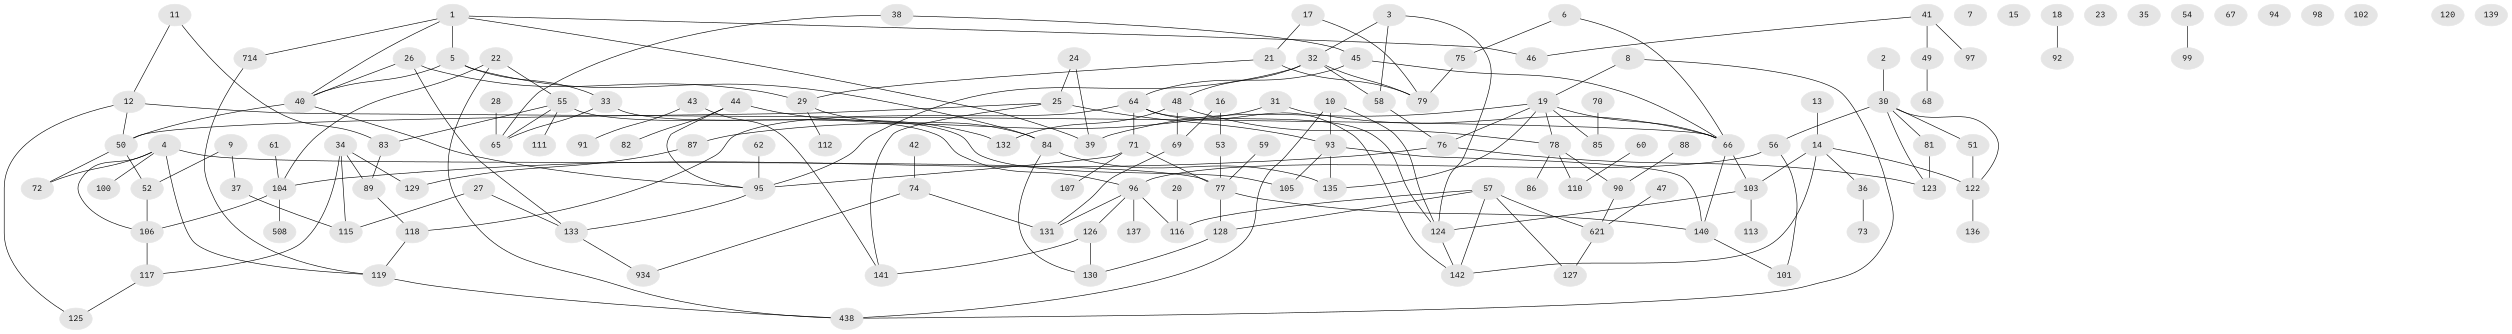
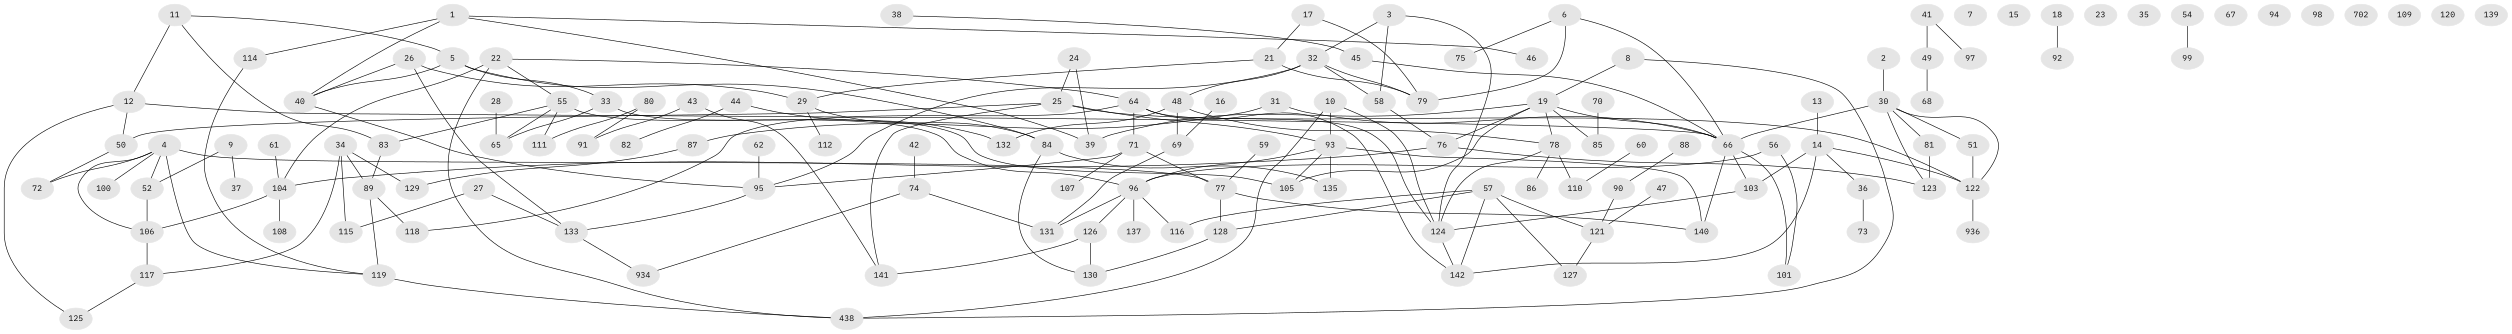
(2361, 15) -> (2361, 15)
none -> (2404, 15)
(1729, 34) -> none
(453, 37) -> (317, 25)
(677, 39) -> none
(250, 58) -> (250, 58)
(1270, 80) -> (816, 69)
(1442, 80) -> (1520, 84)
none -> (649, 102)
(208, 117) -> none
none -> (1454, 118)
(1828, 122) -> (1805, 121)
(1221, 145) -> none
(671, 156) -> none
none -> (1230, 164)
(136, 170) -> (156, 167)
(1445, 171) -> (1424, 170)
(1593, 171) -> (1476, 171)
(1177, 189) -> none
(290, 212) -> none
(280, 232) -> (280, 232)
(1597, 232) -> (1597, 232)
(1751, 232) -> none
(1973, 232) -> (1973, 232)
(1739, 252) -> (1782, 200)
(396, 254) -> (374, 232)
